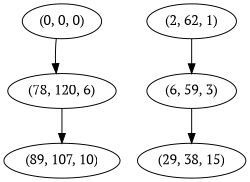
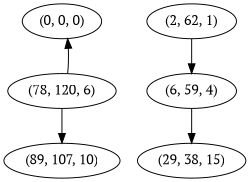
(55, 51) -> (68, 61)
(192, 91) -> (192, 91)
